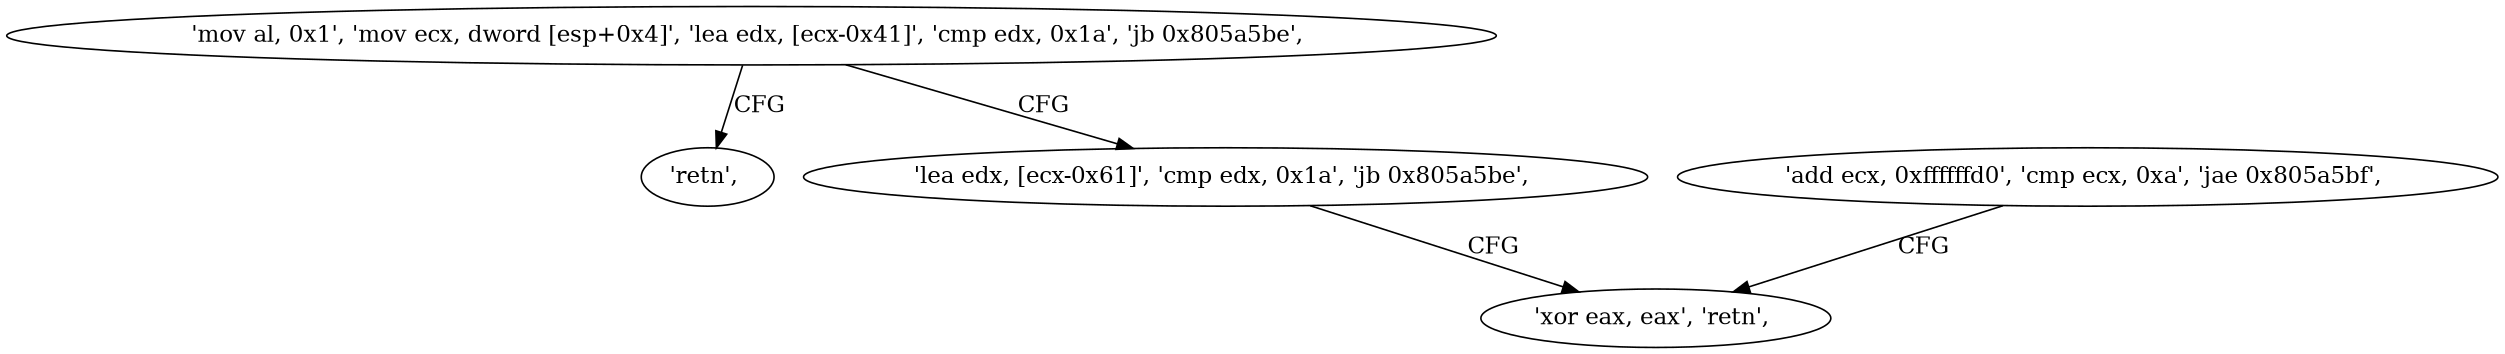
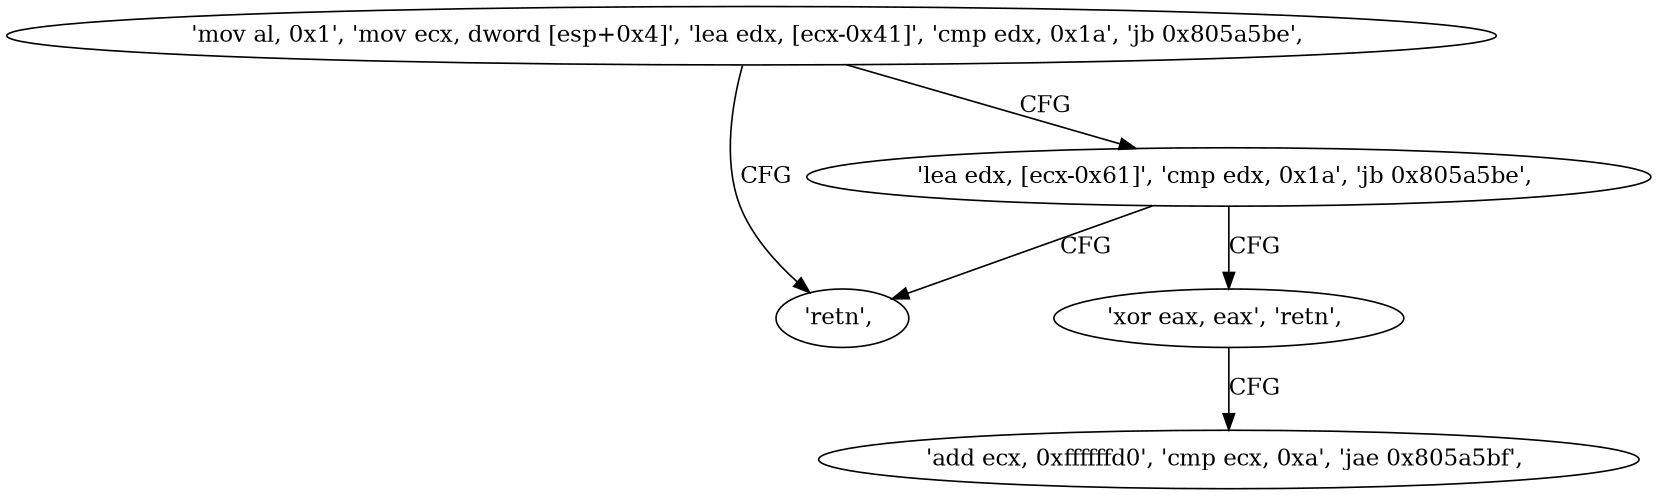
(1876, 246) -> (1229, 381)
none -> (1030, 250)
